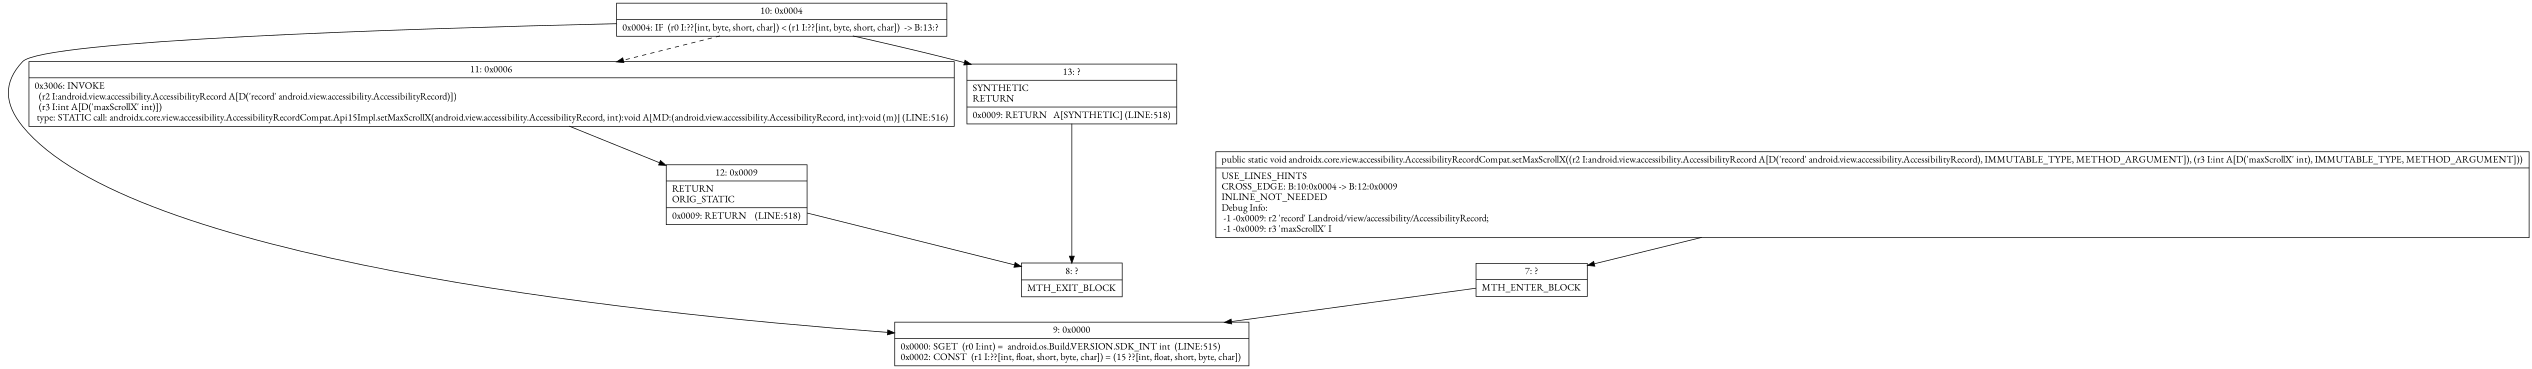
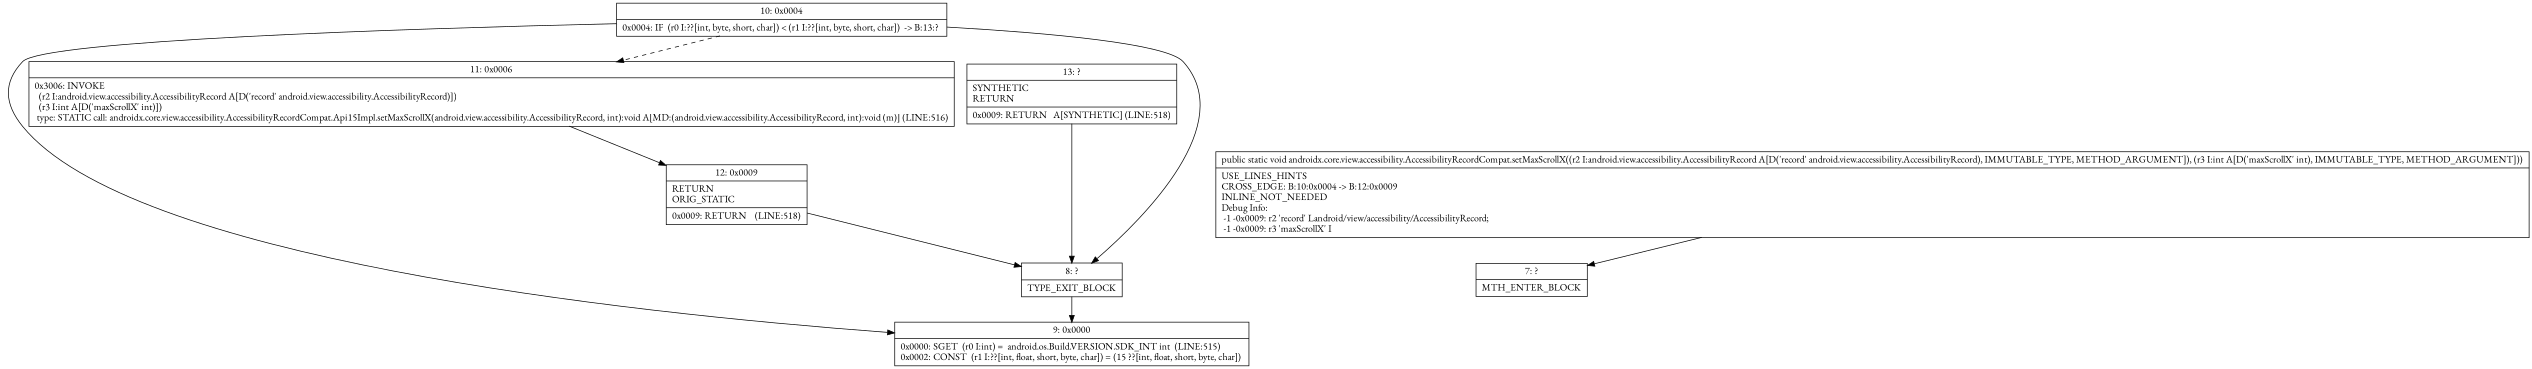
(909, 49) -> (1182, 61)
(1072, 288) -> (1072, 288)
(1354, 305) -> (1072, 306)
